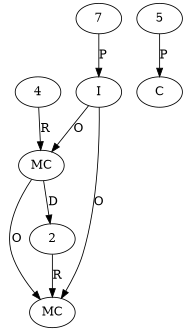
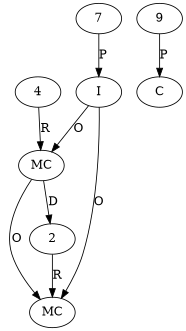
(160, 19) -> (160, 19)
